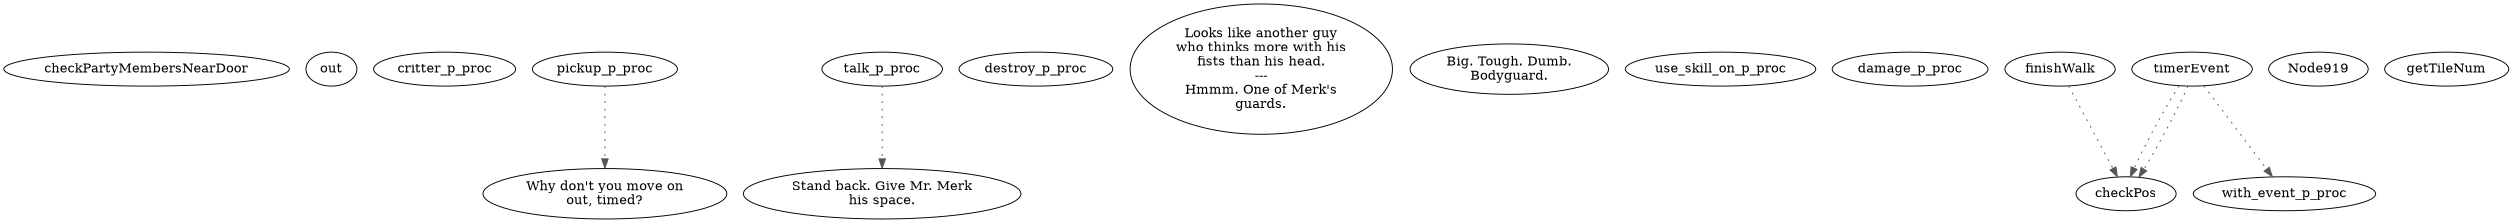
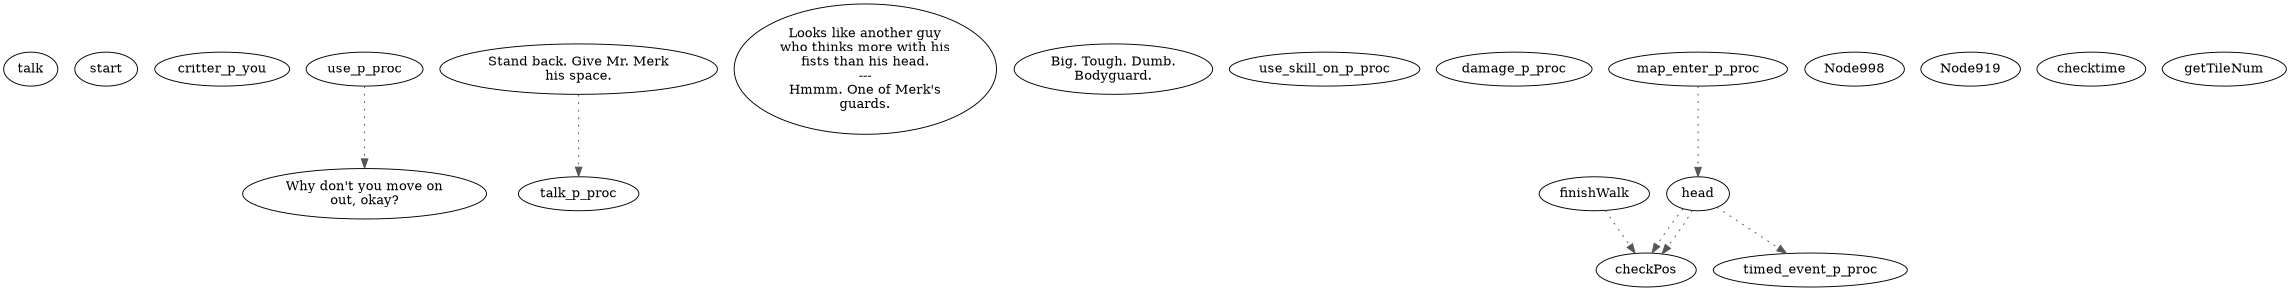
(147, 69) -> (31, 69)
(331, 69) -> (106, 69)
(445, 69) -> (222, 69)
(605, 69) -> (365, 69)
(1036, 69) -> none
none -> (1698, 69)
none -> (1855, 69)
none -> (2091, 69)
(2192, 69) -> (1698, 194)
(882, 122) -> (579, 131)
(605, 194) -> (365, 194)
(2284, 194) -> (1810, 270)
